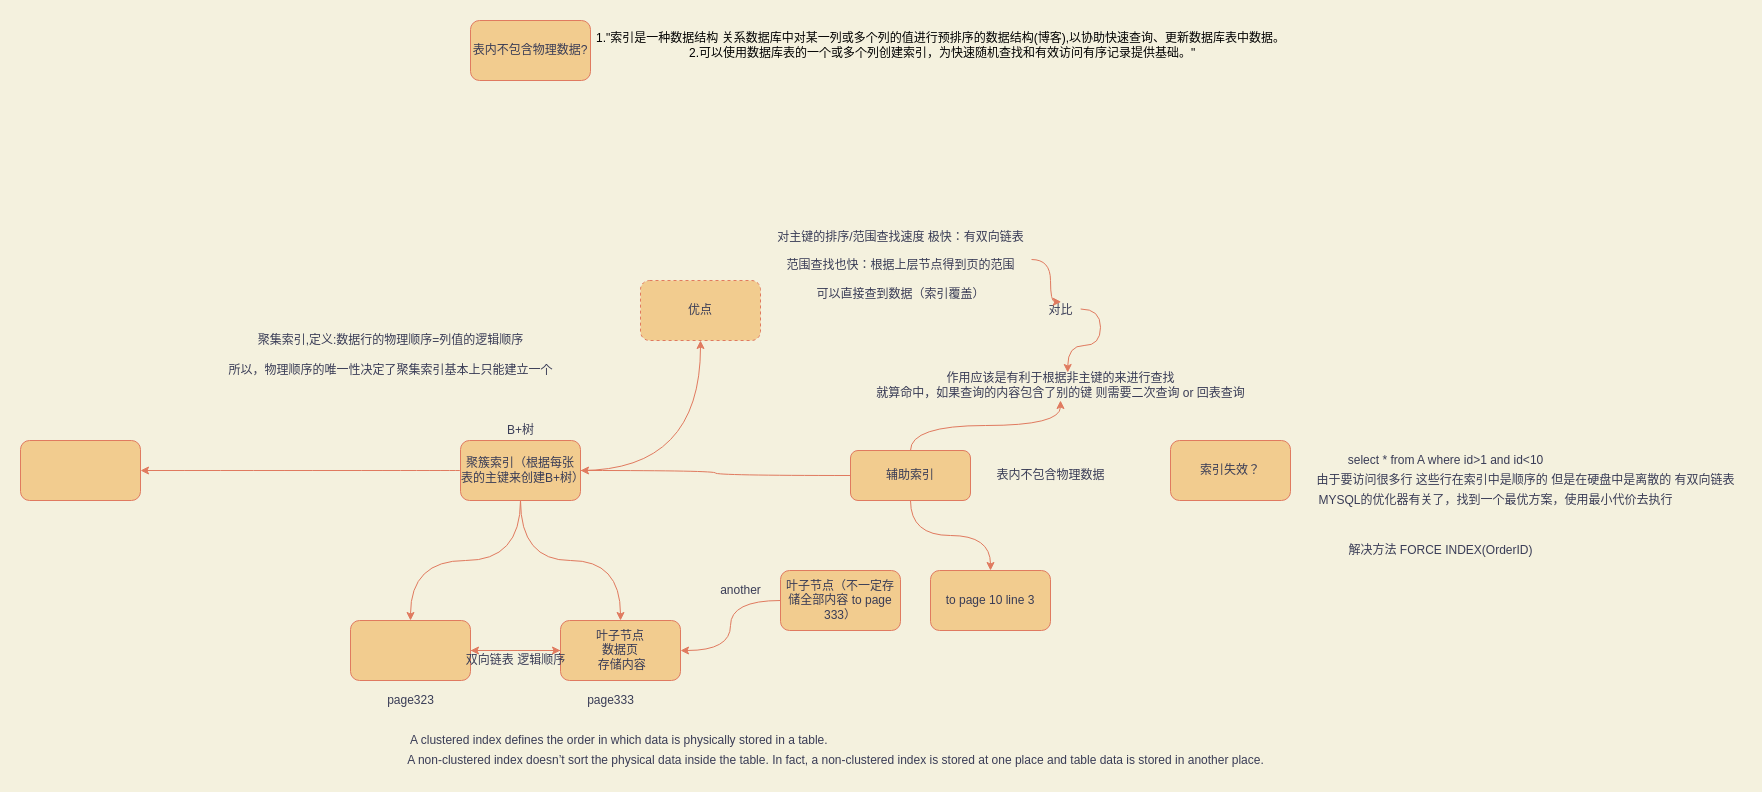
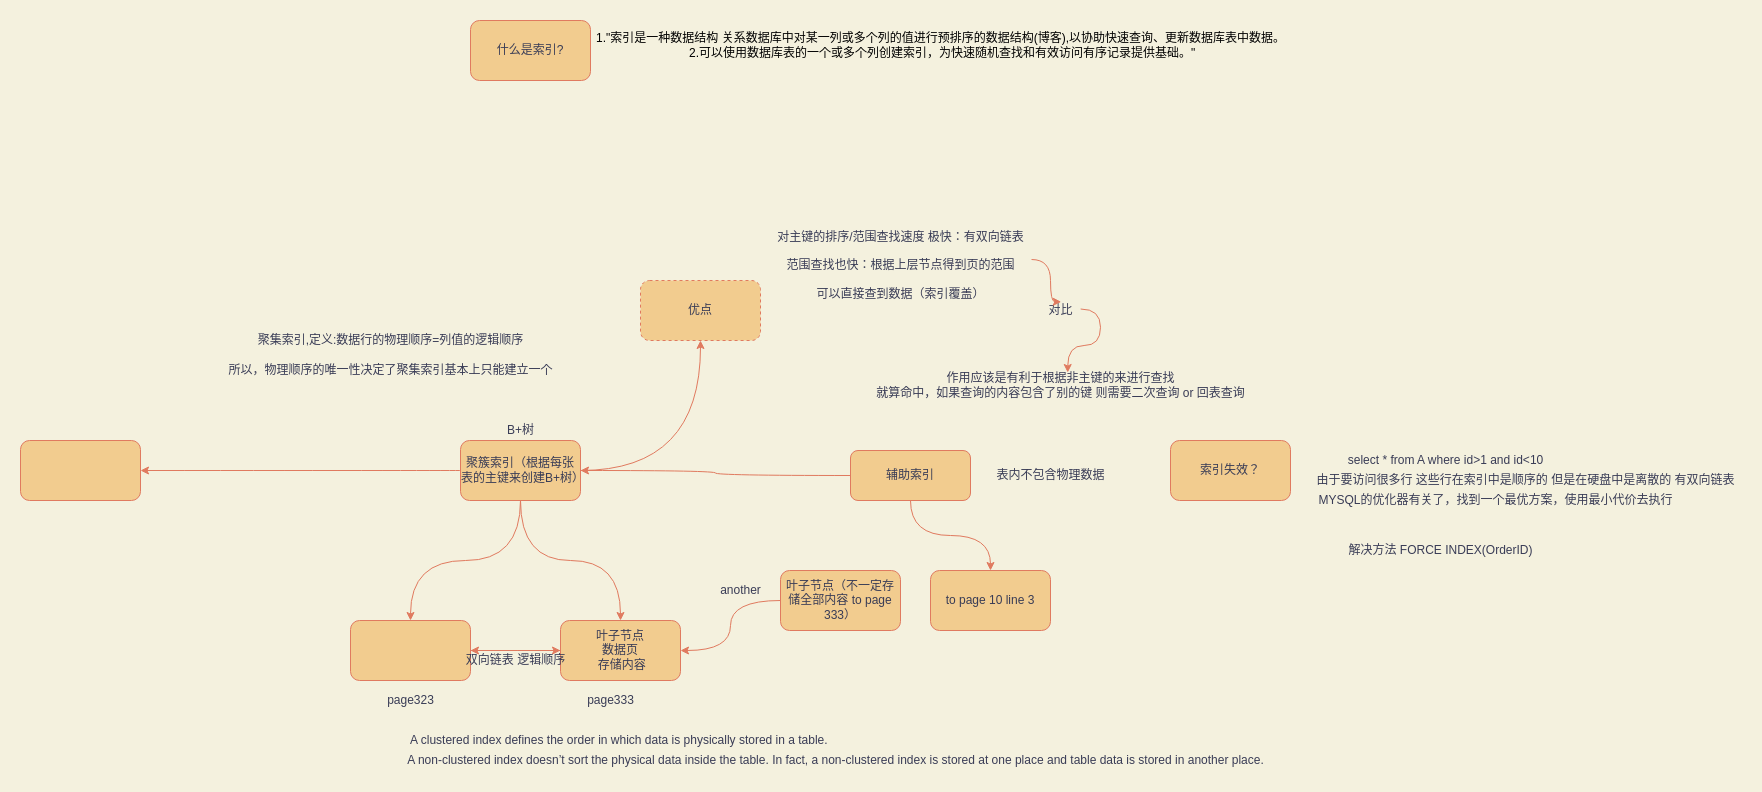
(531, 51) -> (531, 51)
(983, 426) -> none
